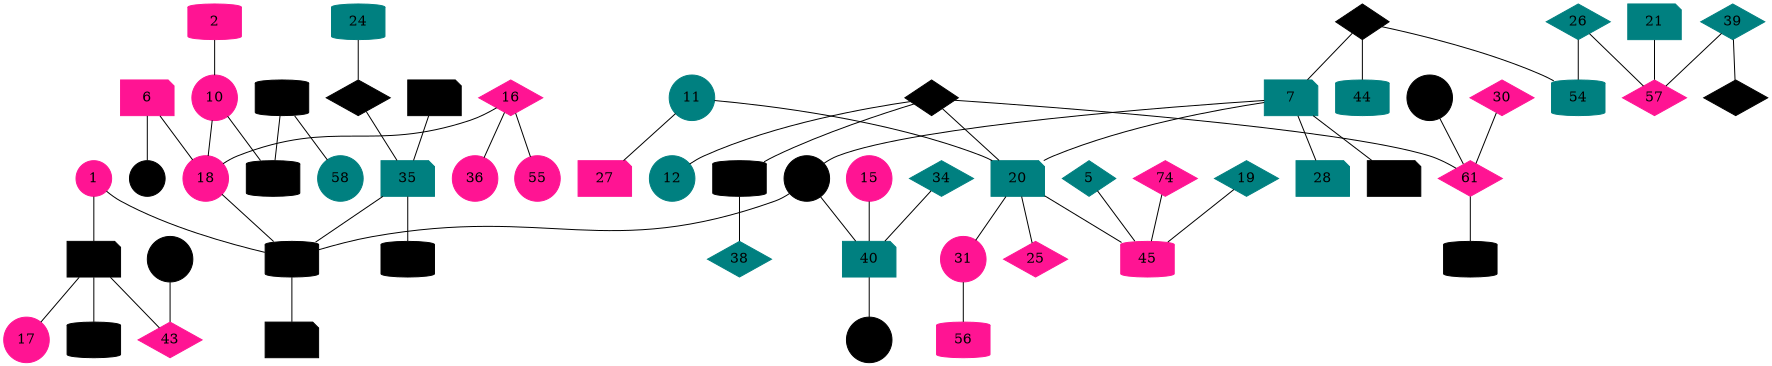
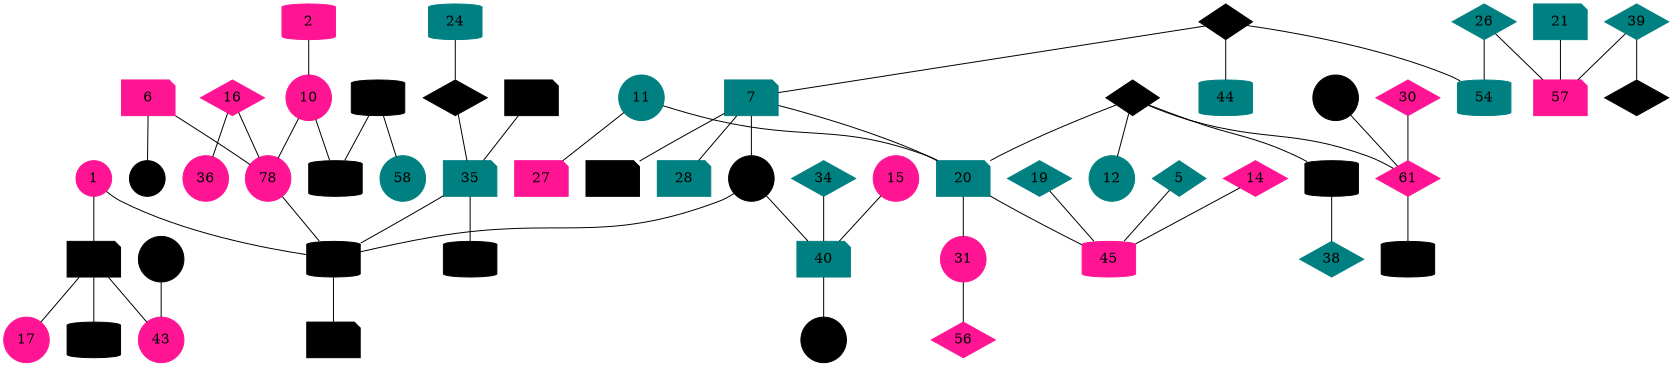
(1654, 98) -> (1560, 98)
(206, 178) -> (268, 178)
(537, 178) -> none
(1165, 178) -> (1255, 178)
(1036, 259) -> none
(170, 340) -> (161, 340)
(963, 340) -> (963, 340)
